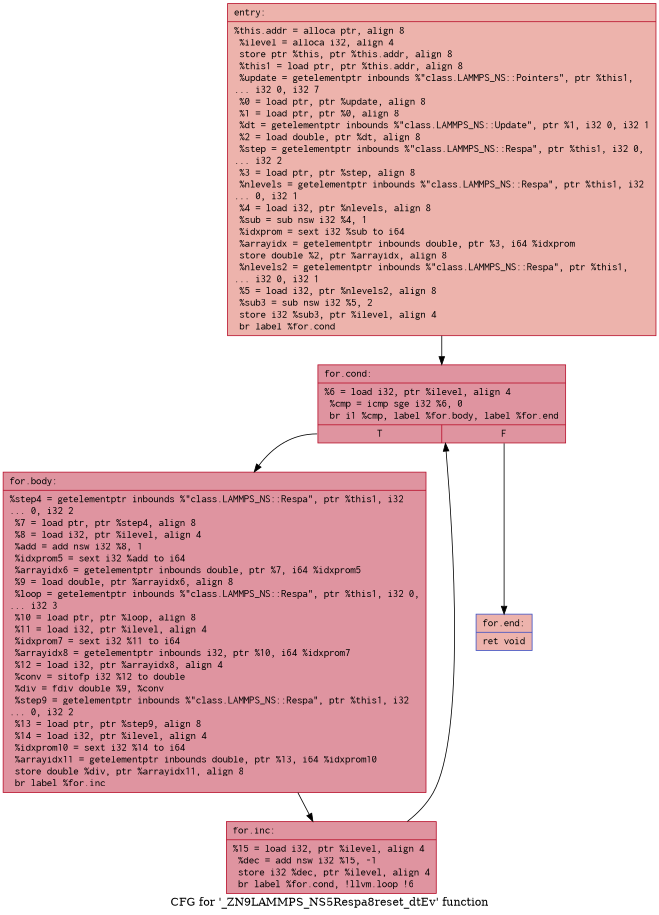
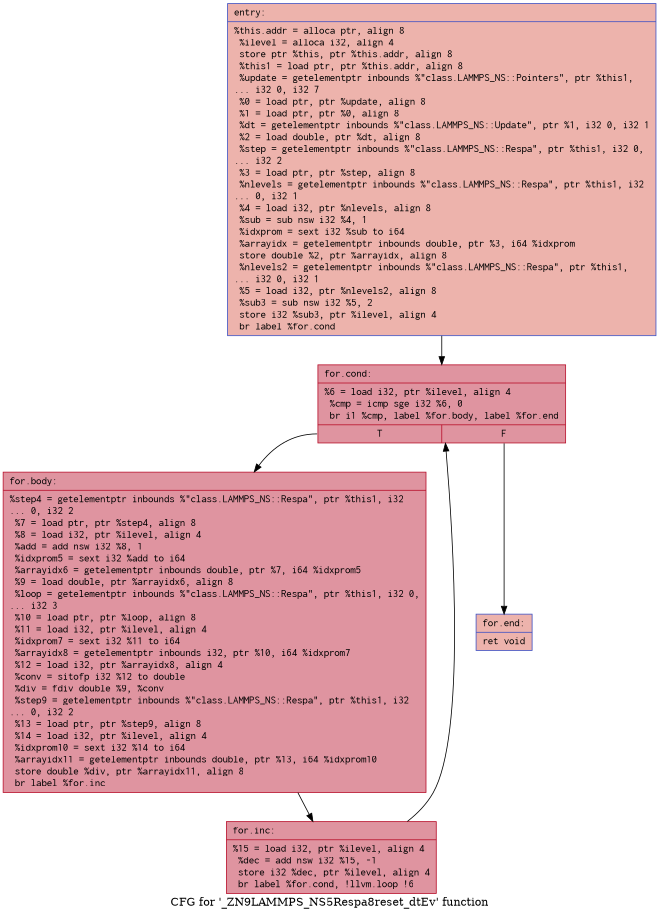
(442, 170) -> (442, 170)
